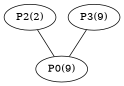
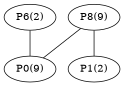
(30, 17) -> (30, 17)
(94, 17) -> (94, 17)
none -> (94, 69)
